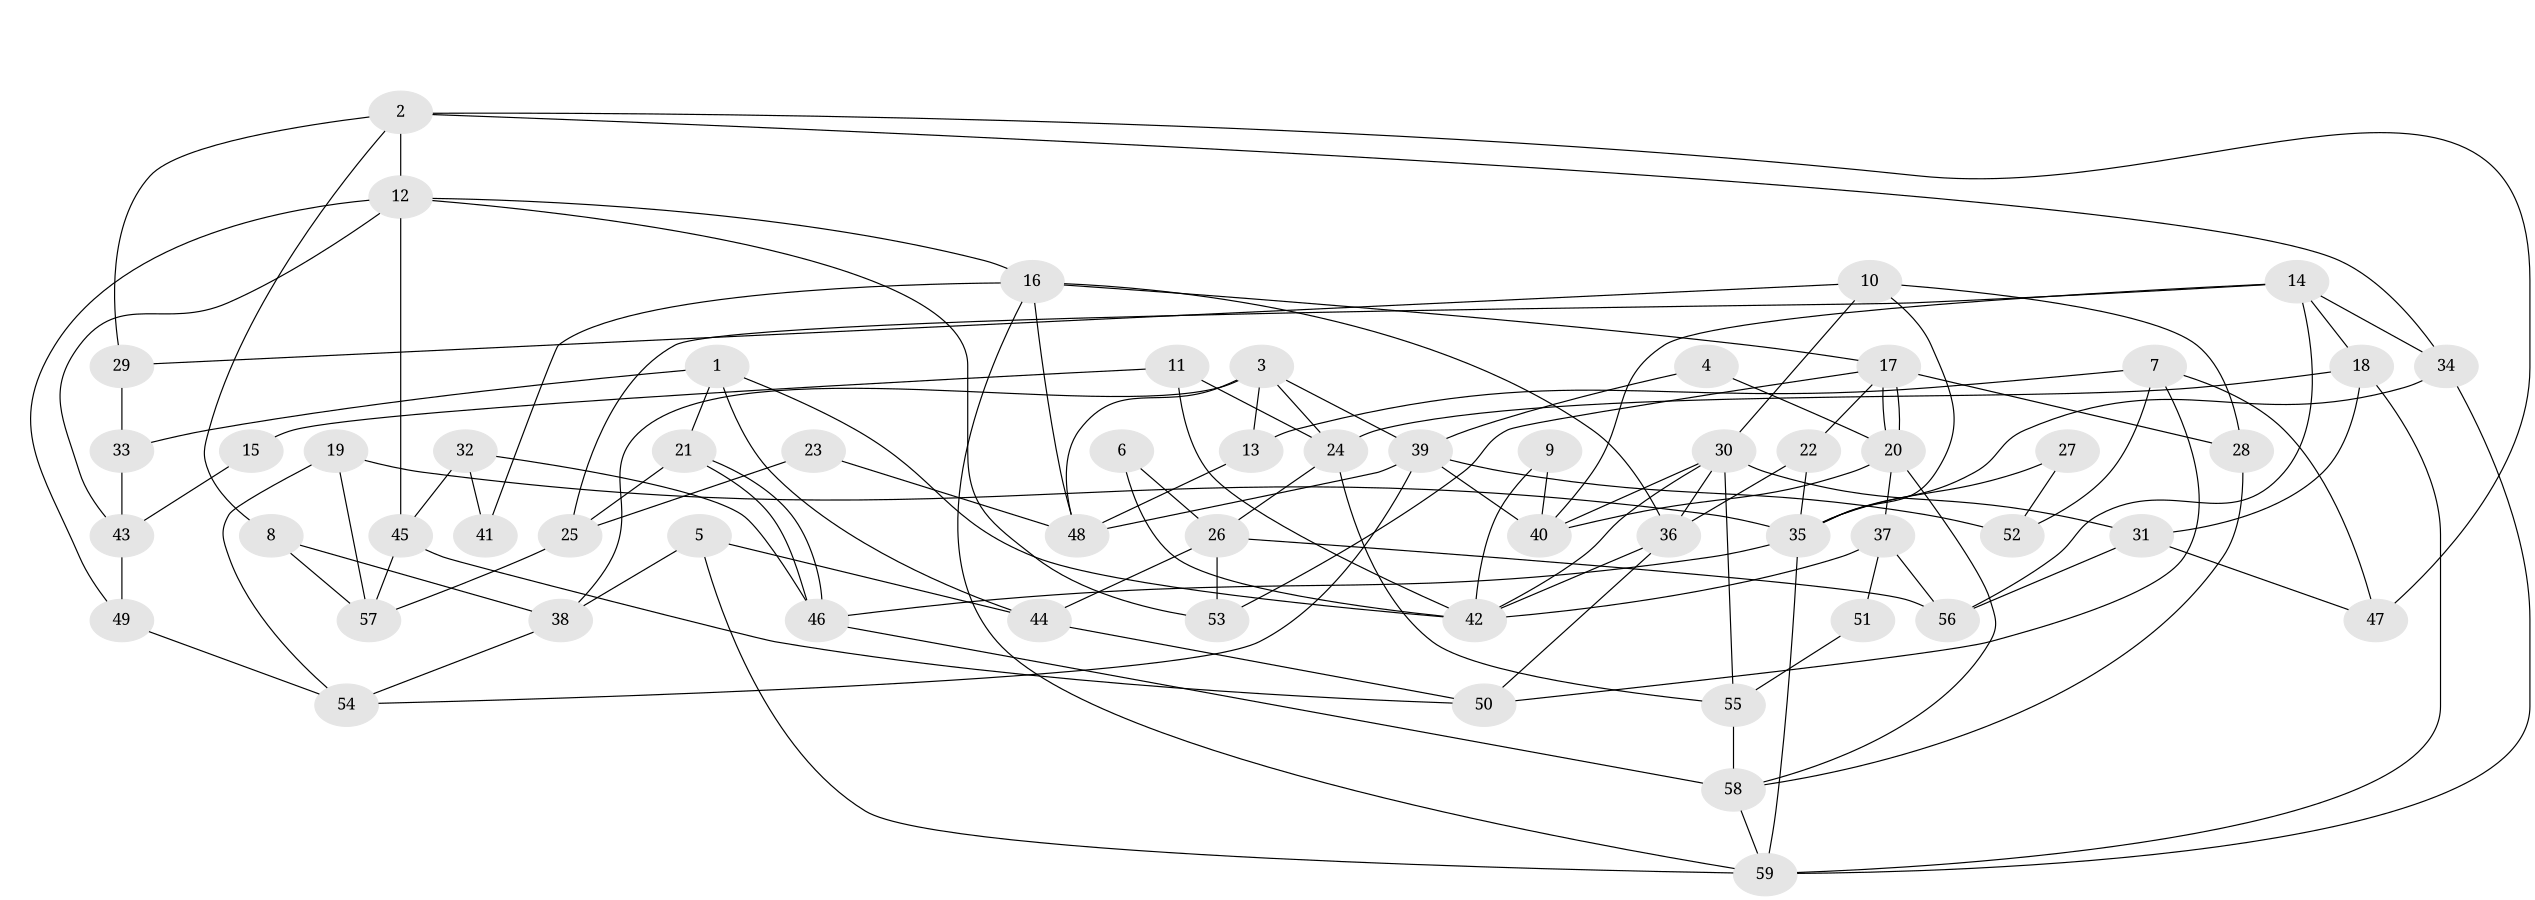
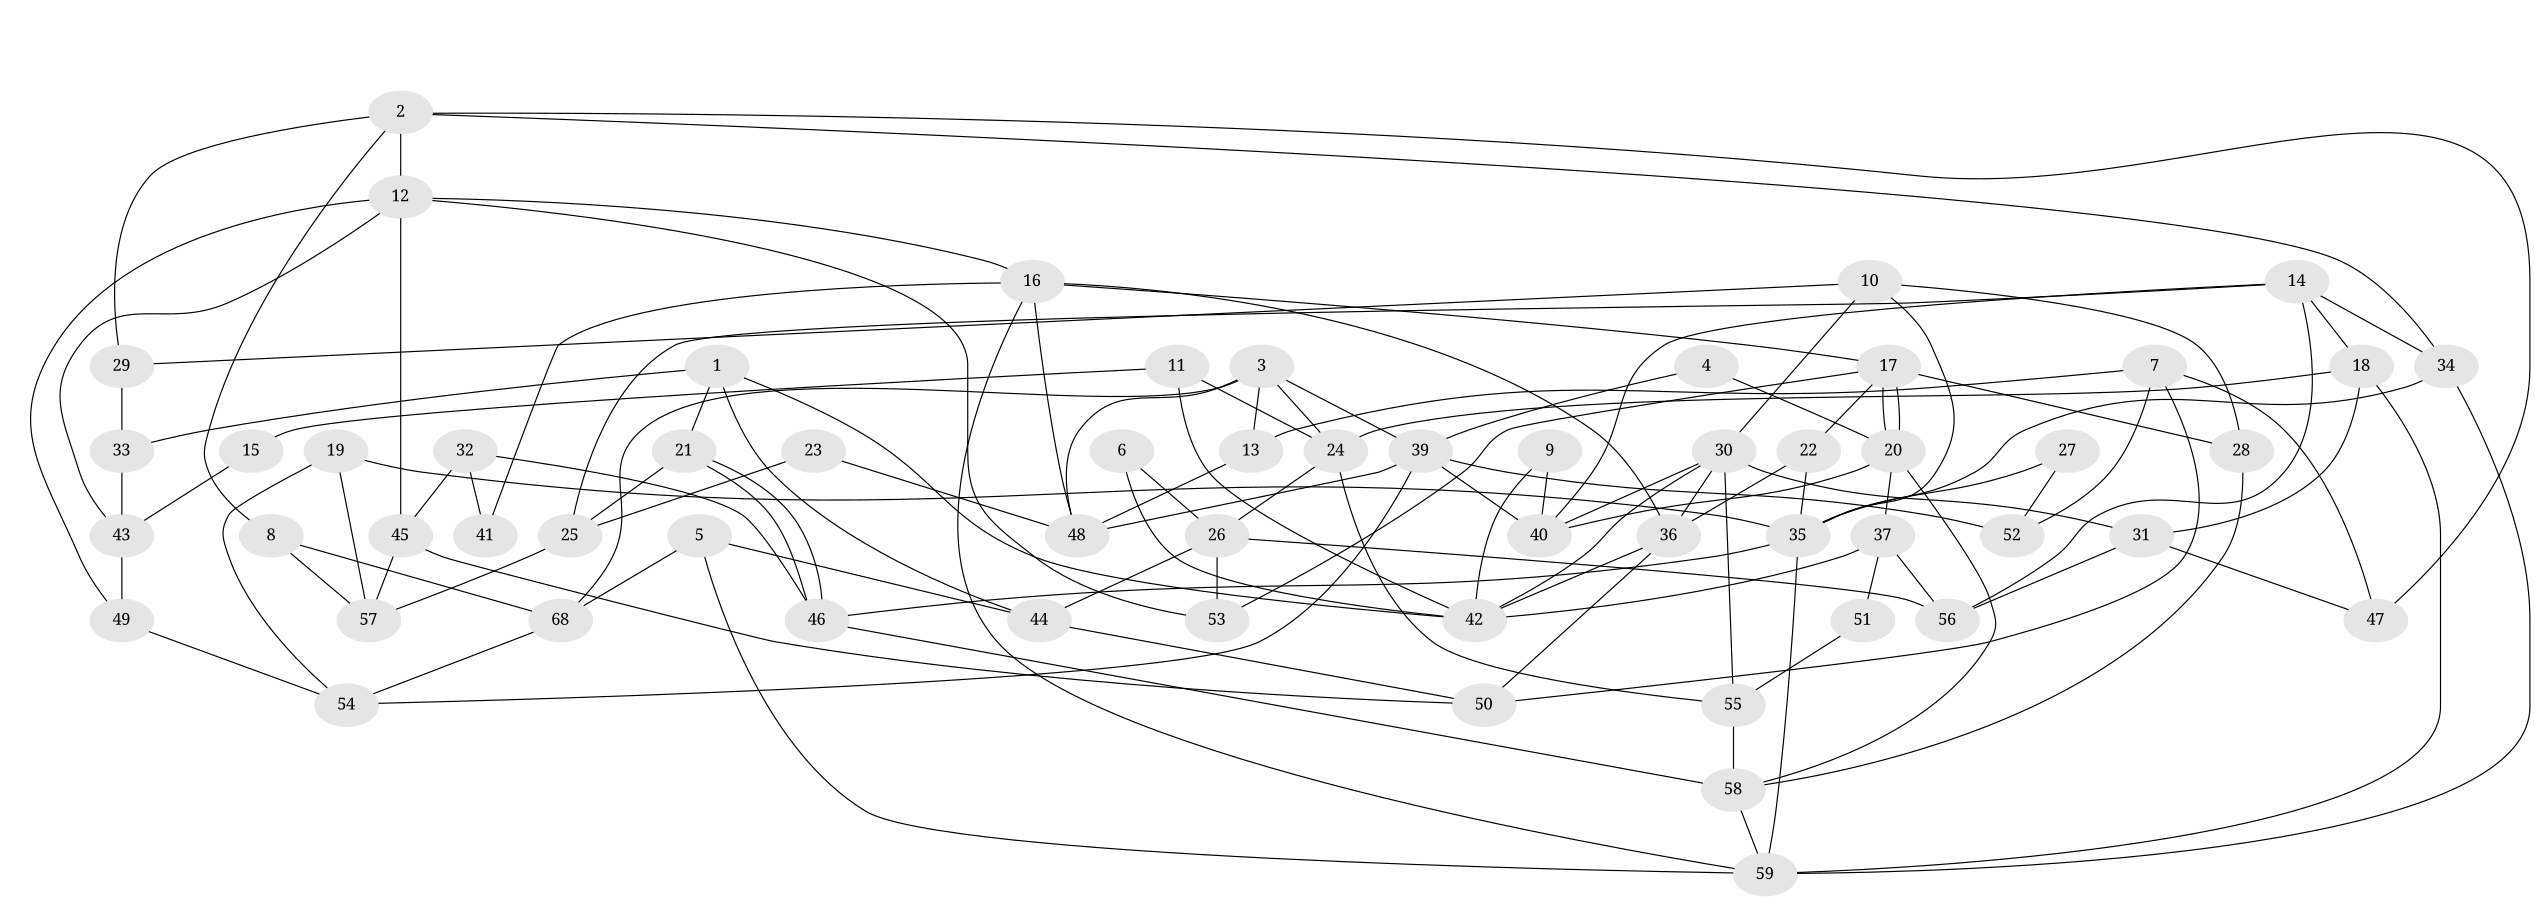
(561, 621) -> (561, 621)
